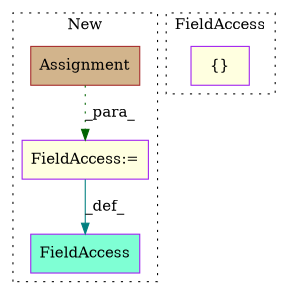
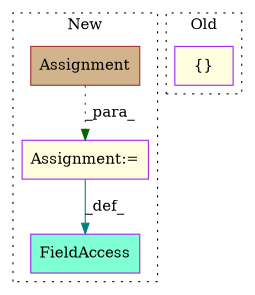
(221, 25) -> (204, 25)
(85, 160) -> (85, 160)
